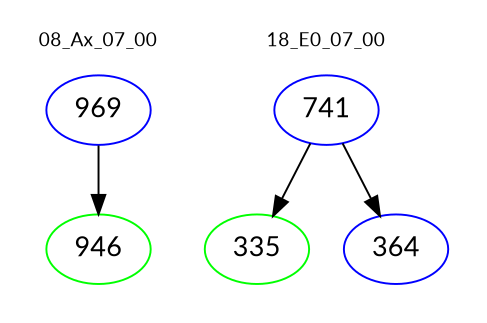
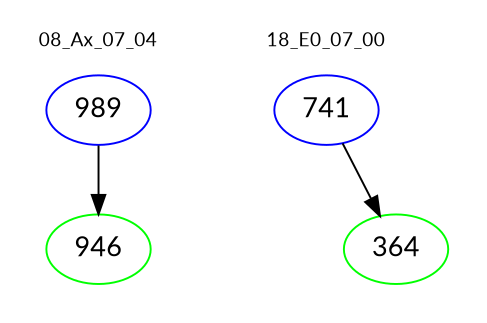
(99, 42) -> (99, 42)
(99, 110) -> (99, 110)
(257, 249) -> none
(396, 249) -> (396, 249)
